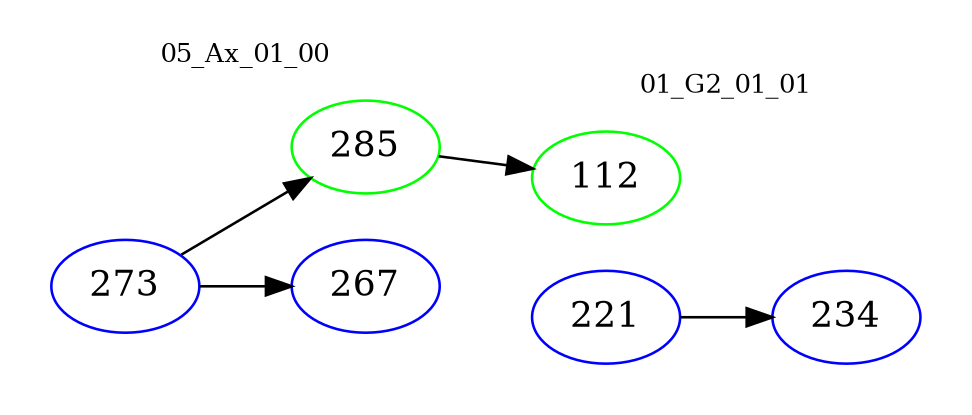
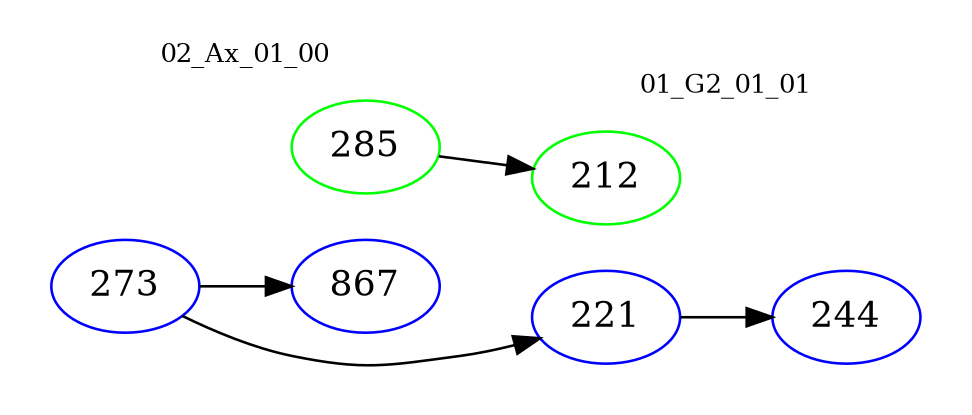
(246, 55) -> (246, 55)
(606, 178) -> (606, 178)
(235, 223) -> (345, 364)
(366, 286) -> (366, 286)
(846, 317) -> (846, 317)
